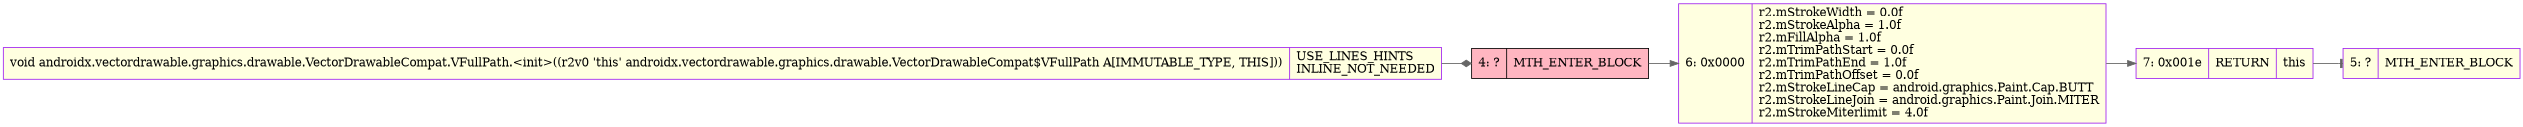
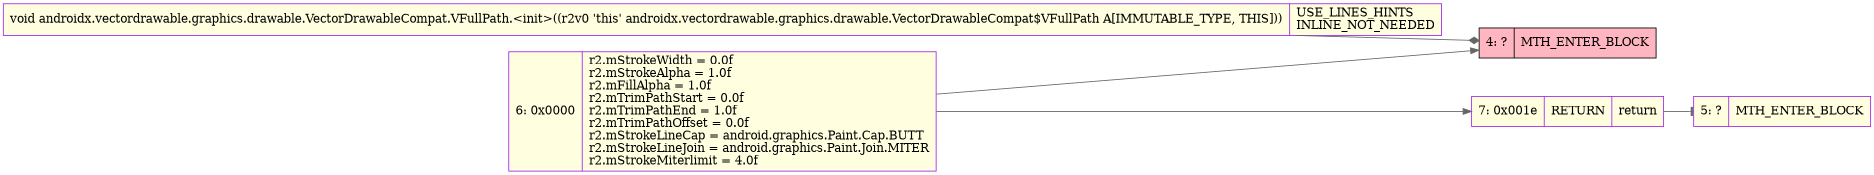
(1659, 63) -> (1204, 72)
(2295, 63) -> (1638, 111)
